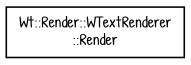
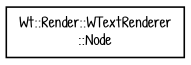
(95, 32) -> (95, 32)
